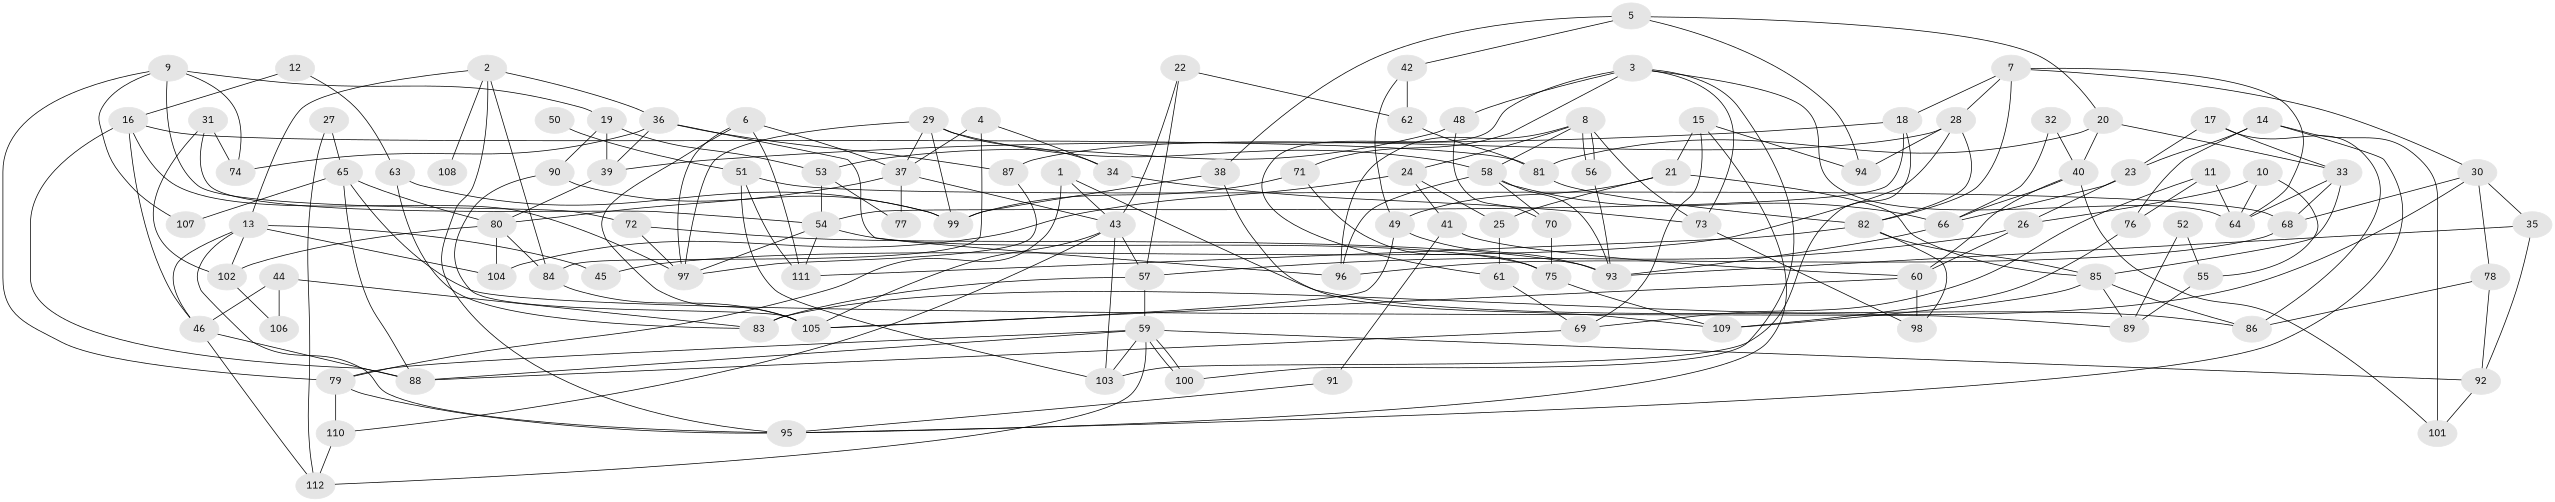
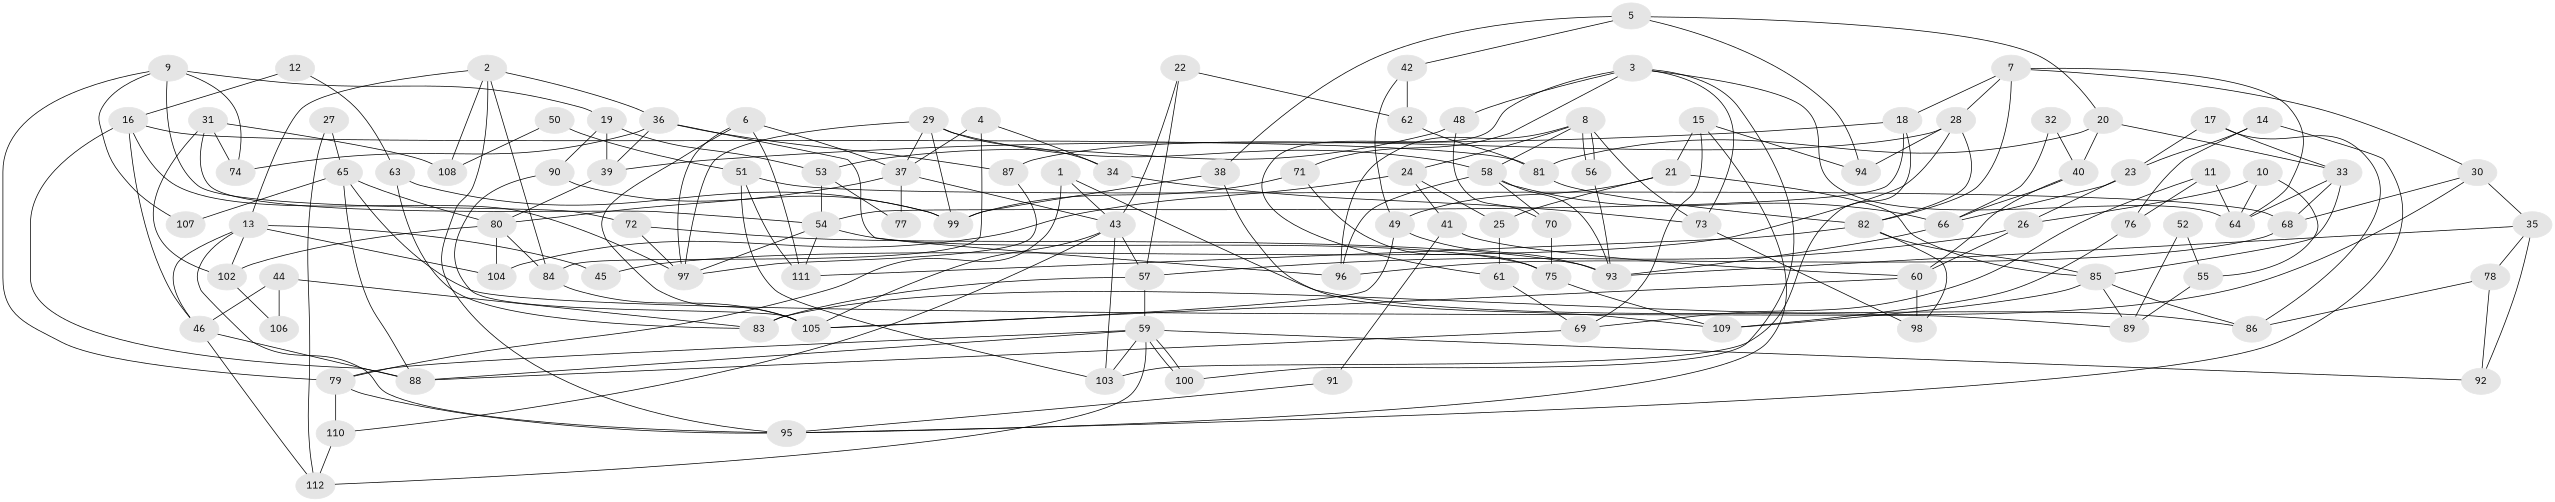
none -> (351, 144)
none -> (501, 146)
(2484, 223) -> (2511, 251)
(2437, 434) -> none
